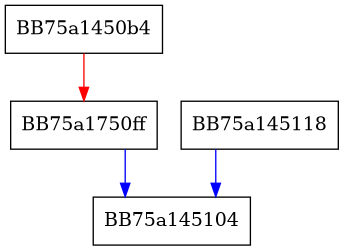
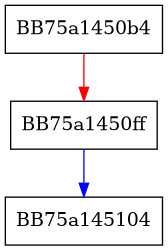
(84, 125) -> (84, 125)
(260, 125) -> none
